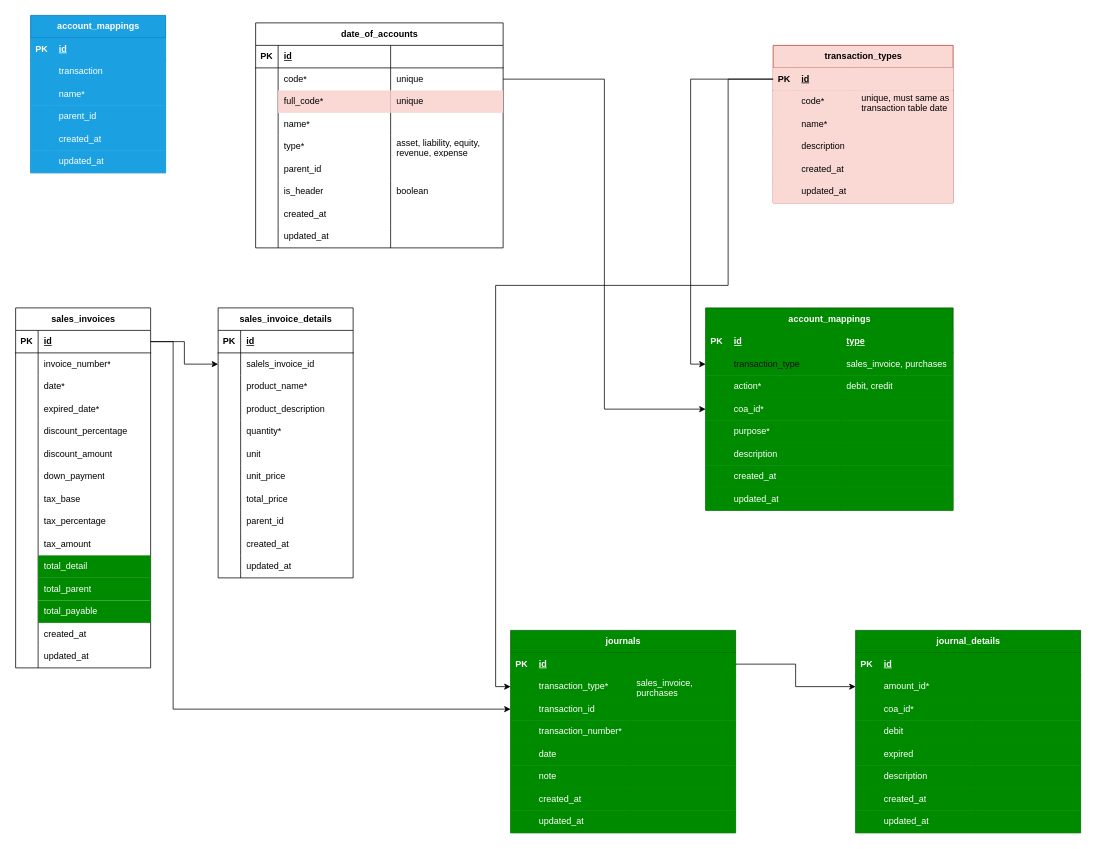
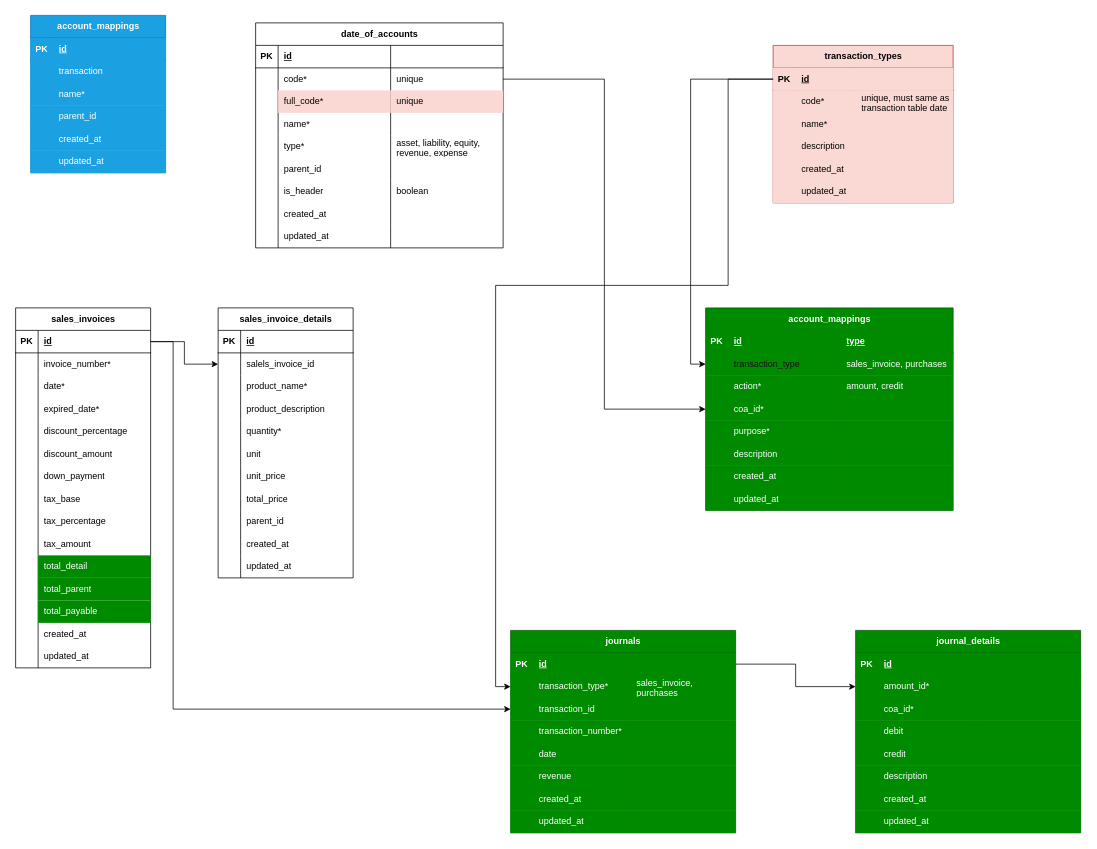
(874, 387) -> (878, 387)
(900, 754) -> (898, 754)
(549, 777) -> (557, 777)
